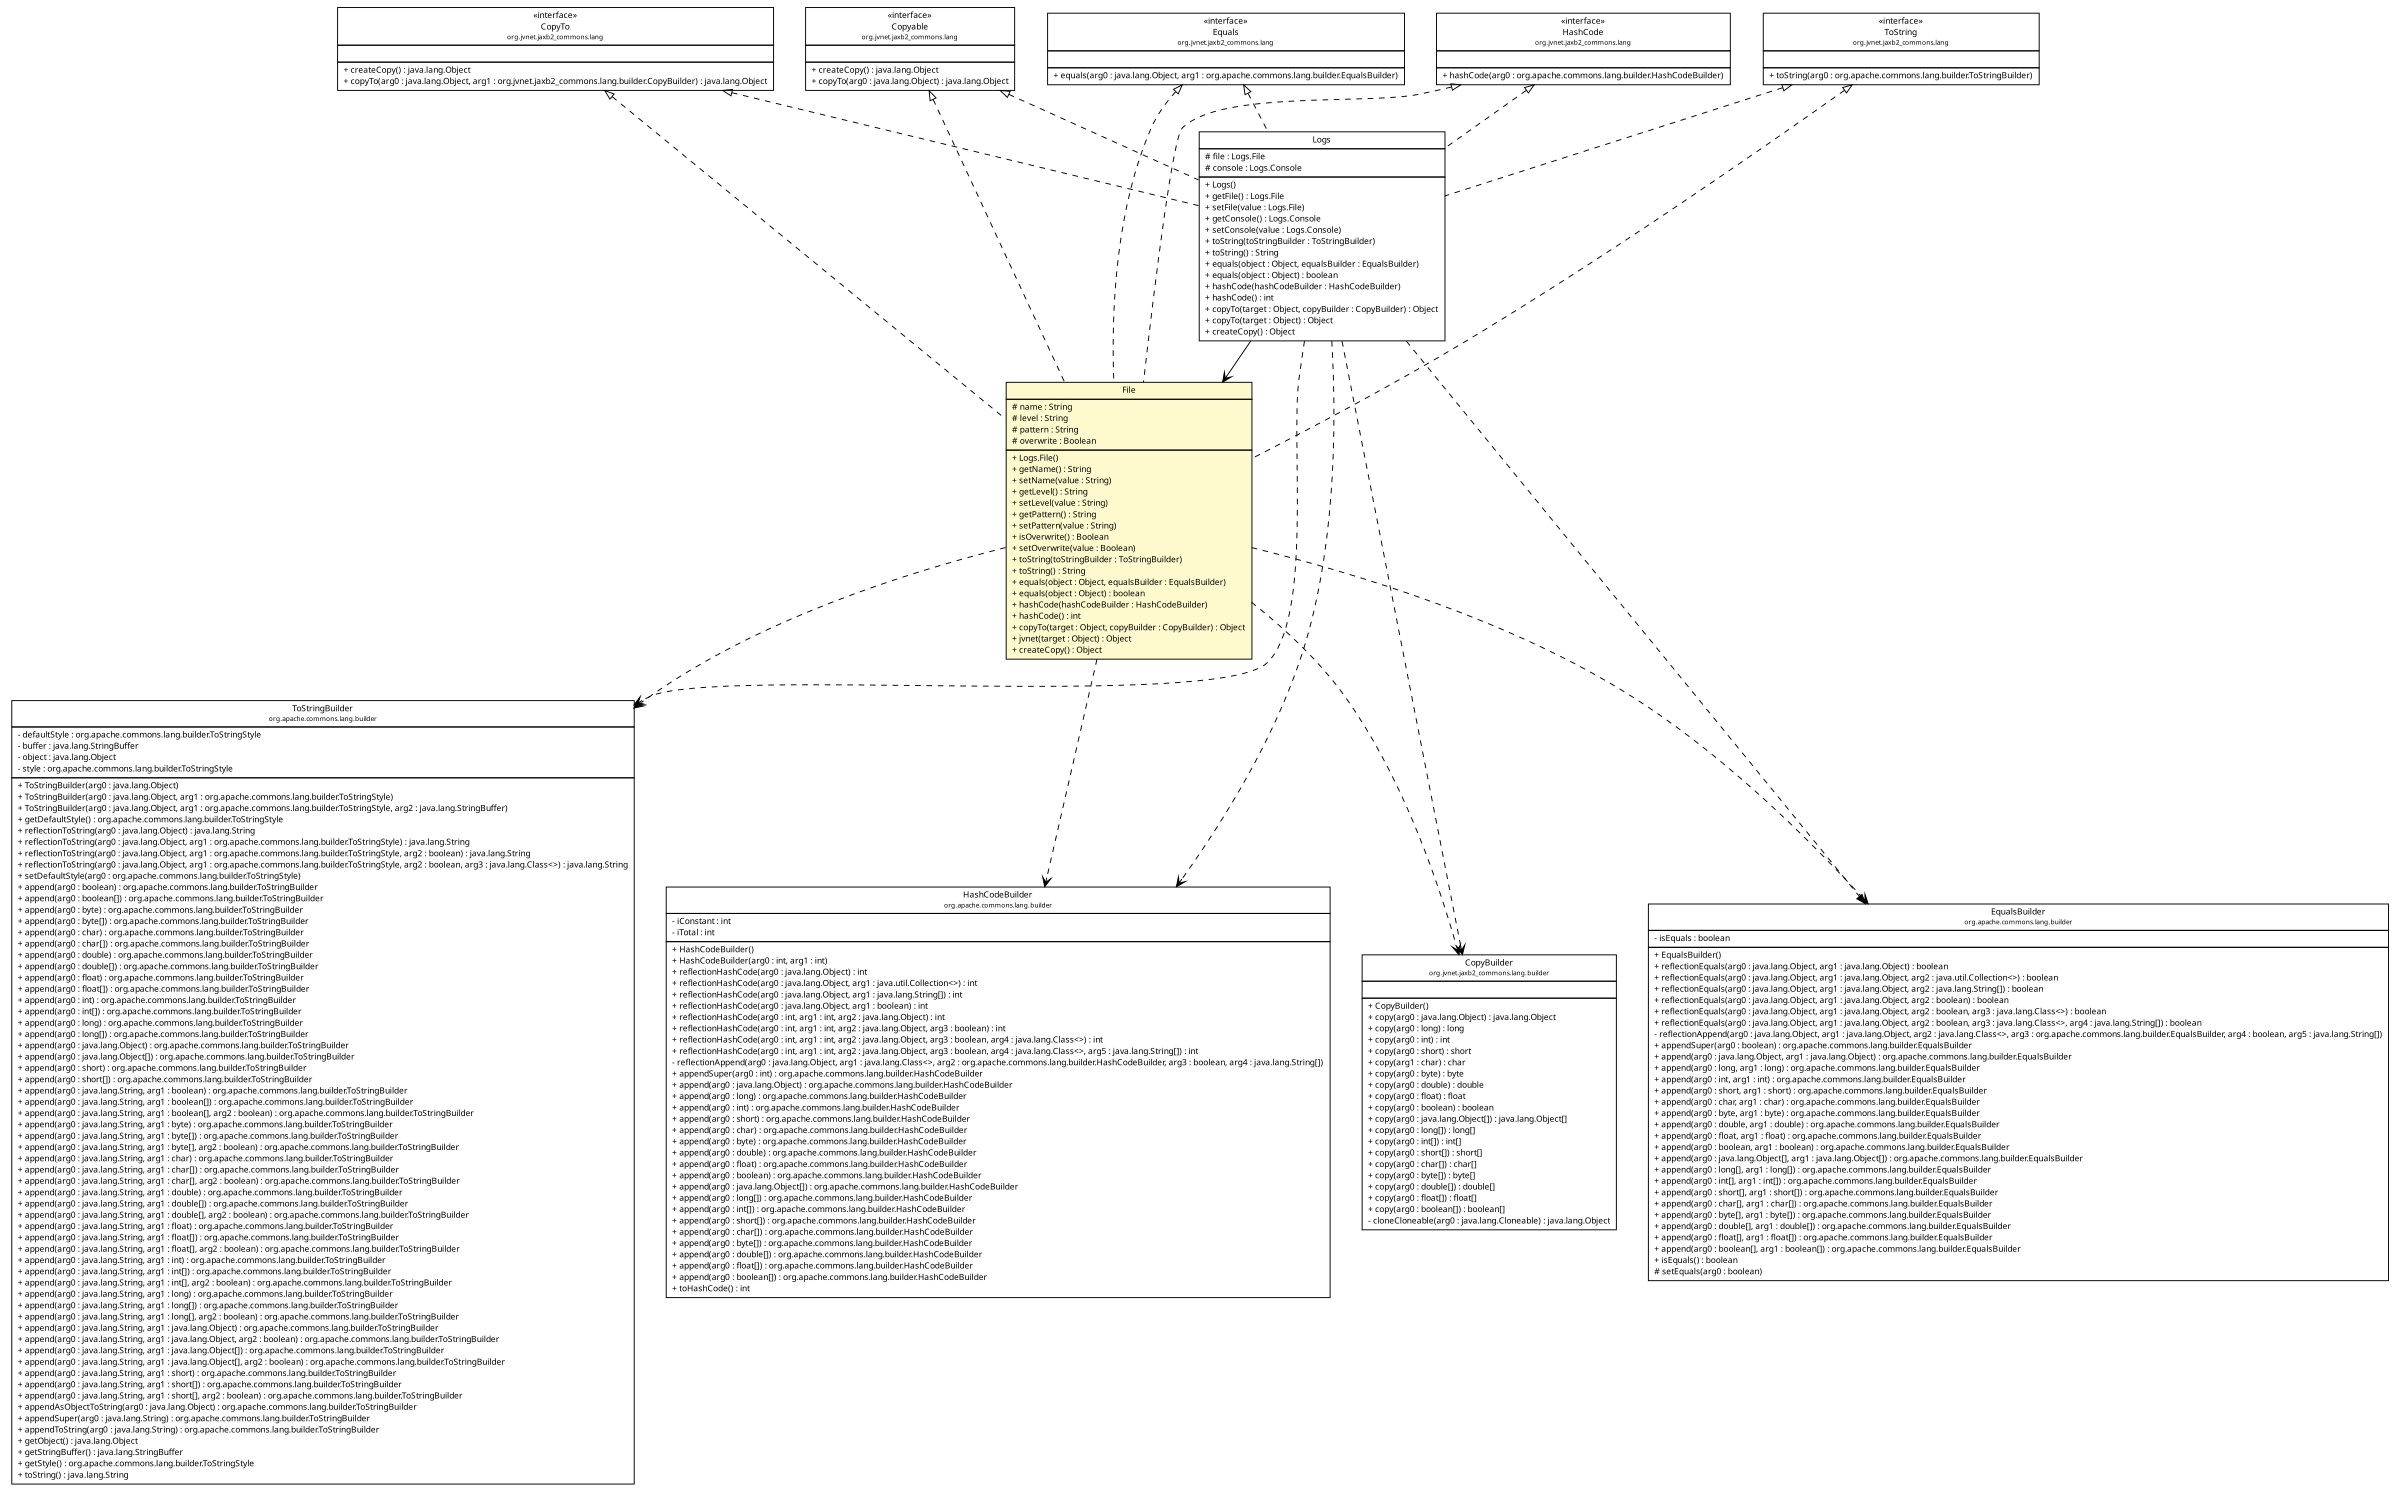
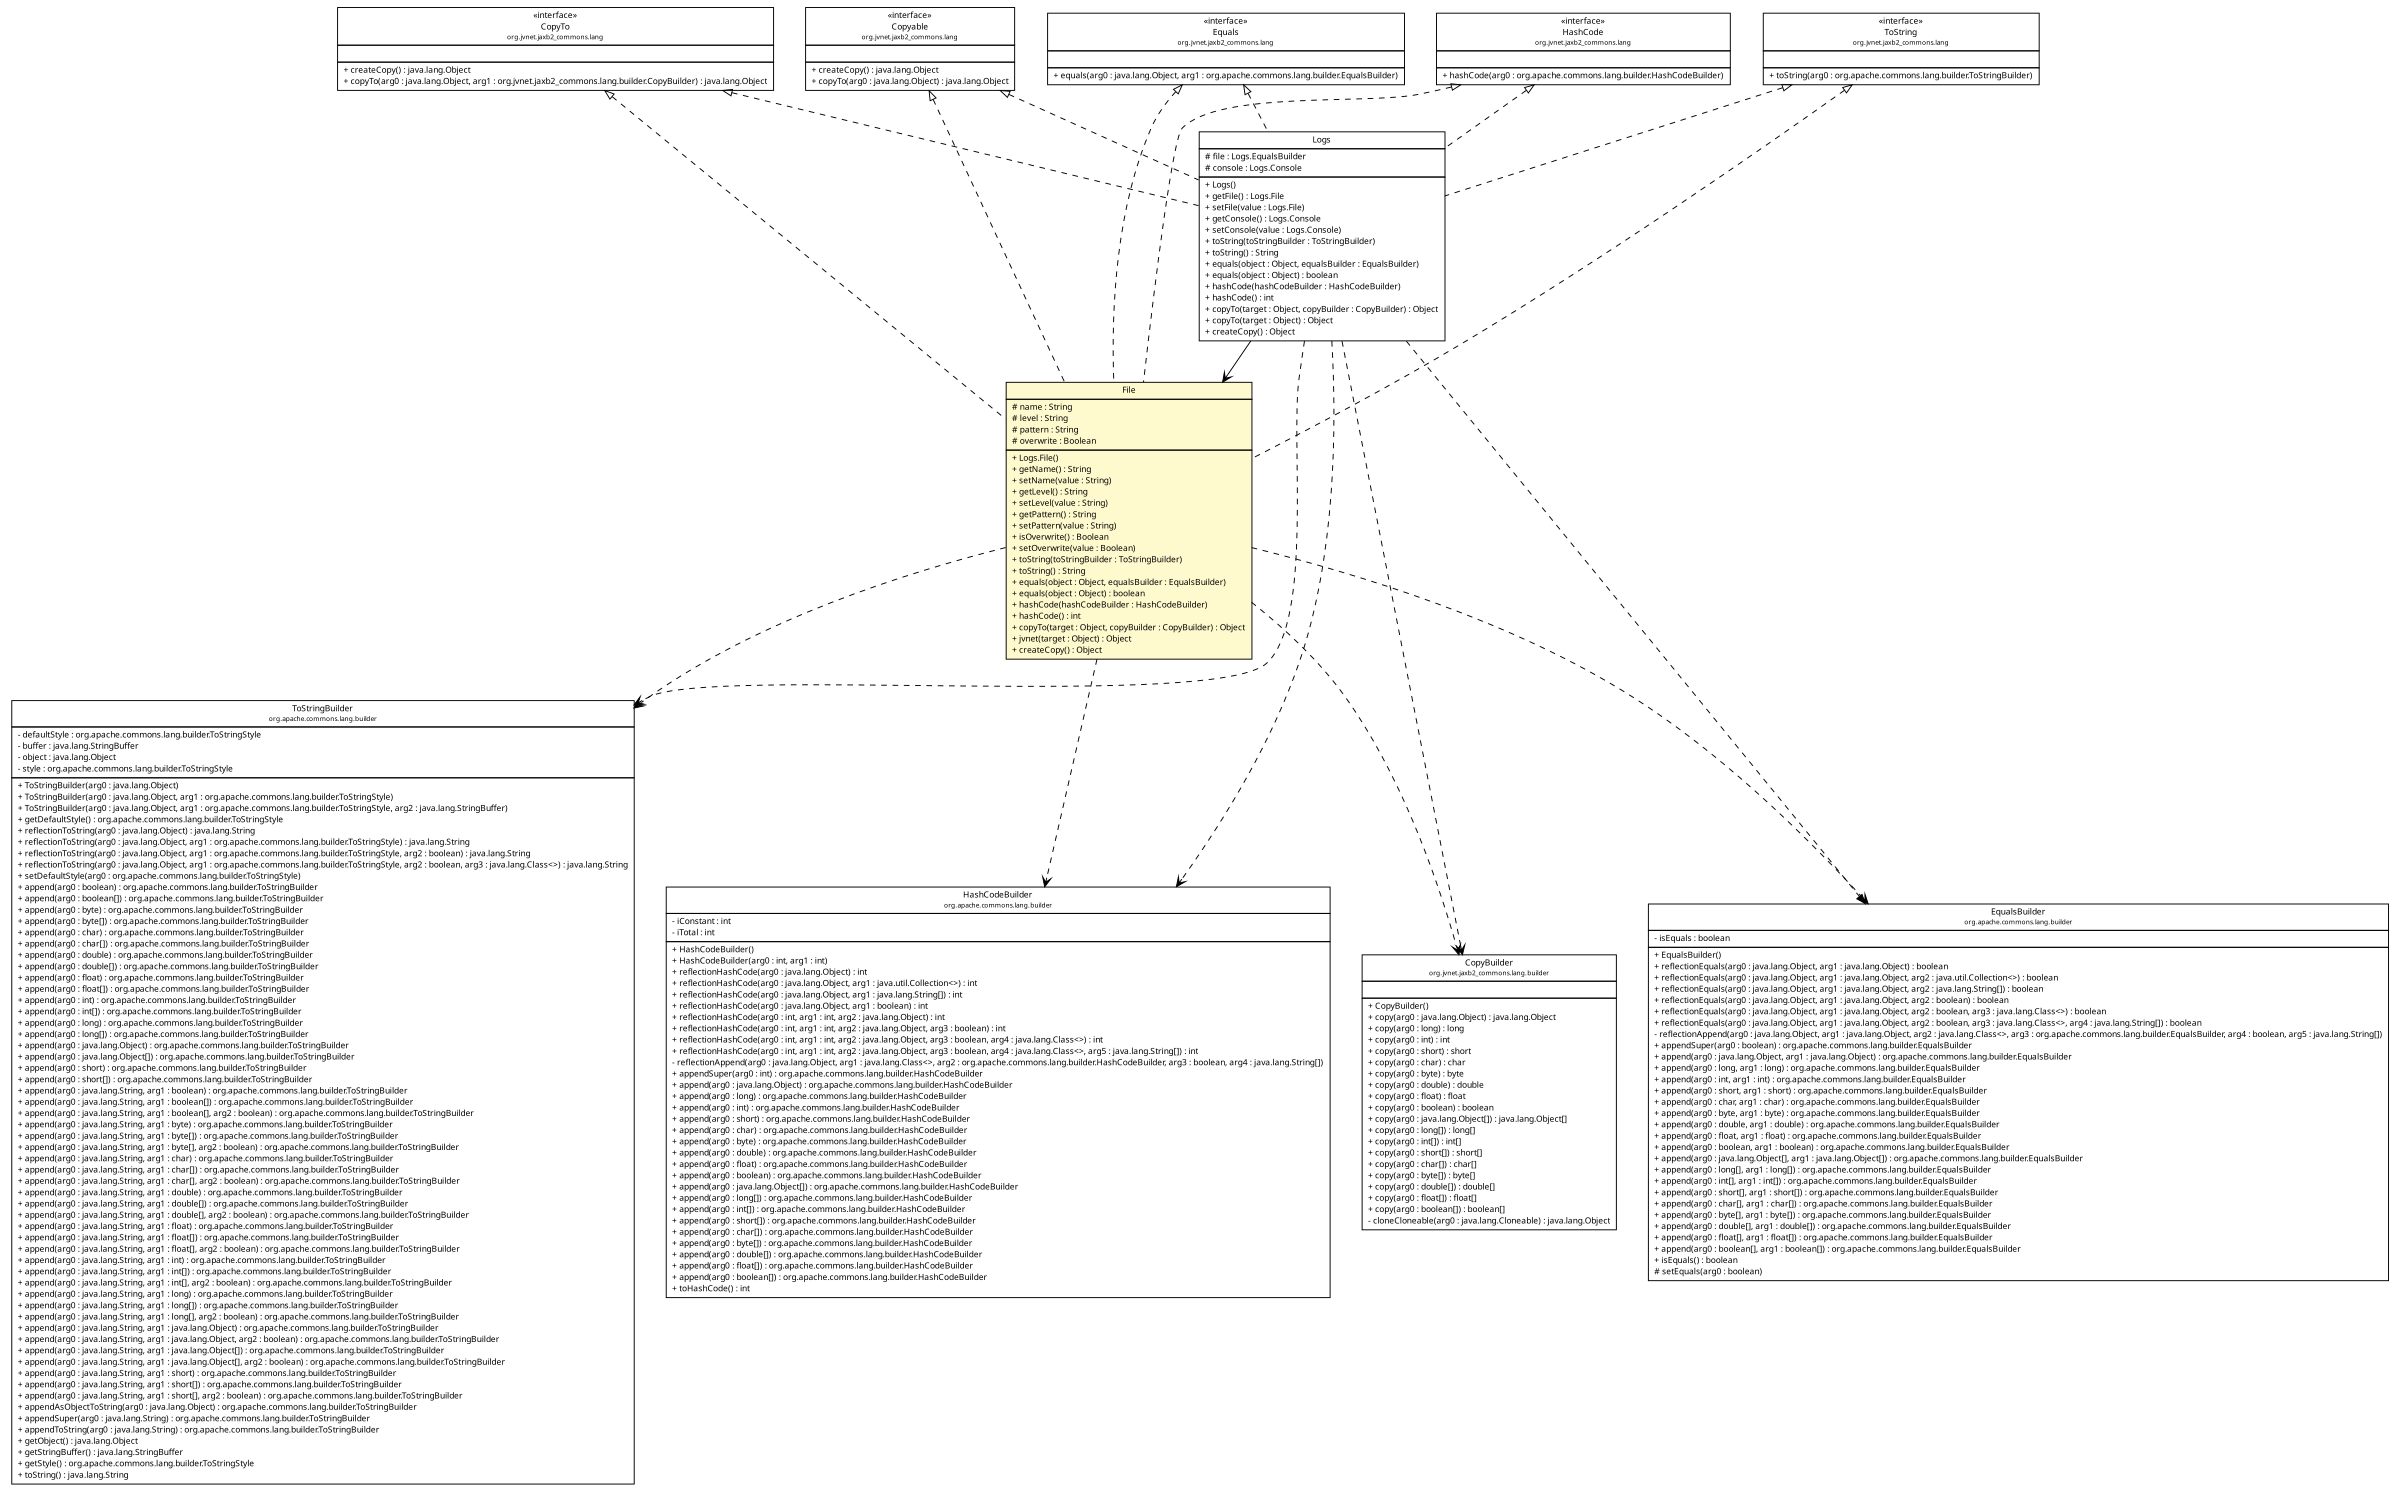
(1235, 157) -> (1256, 157)
(1417, 1063) -> (1417, 1063)
